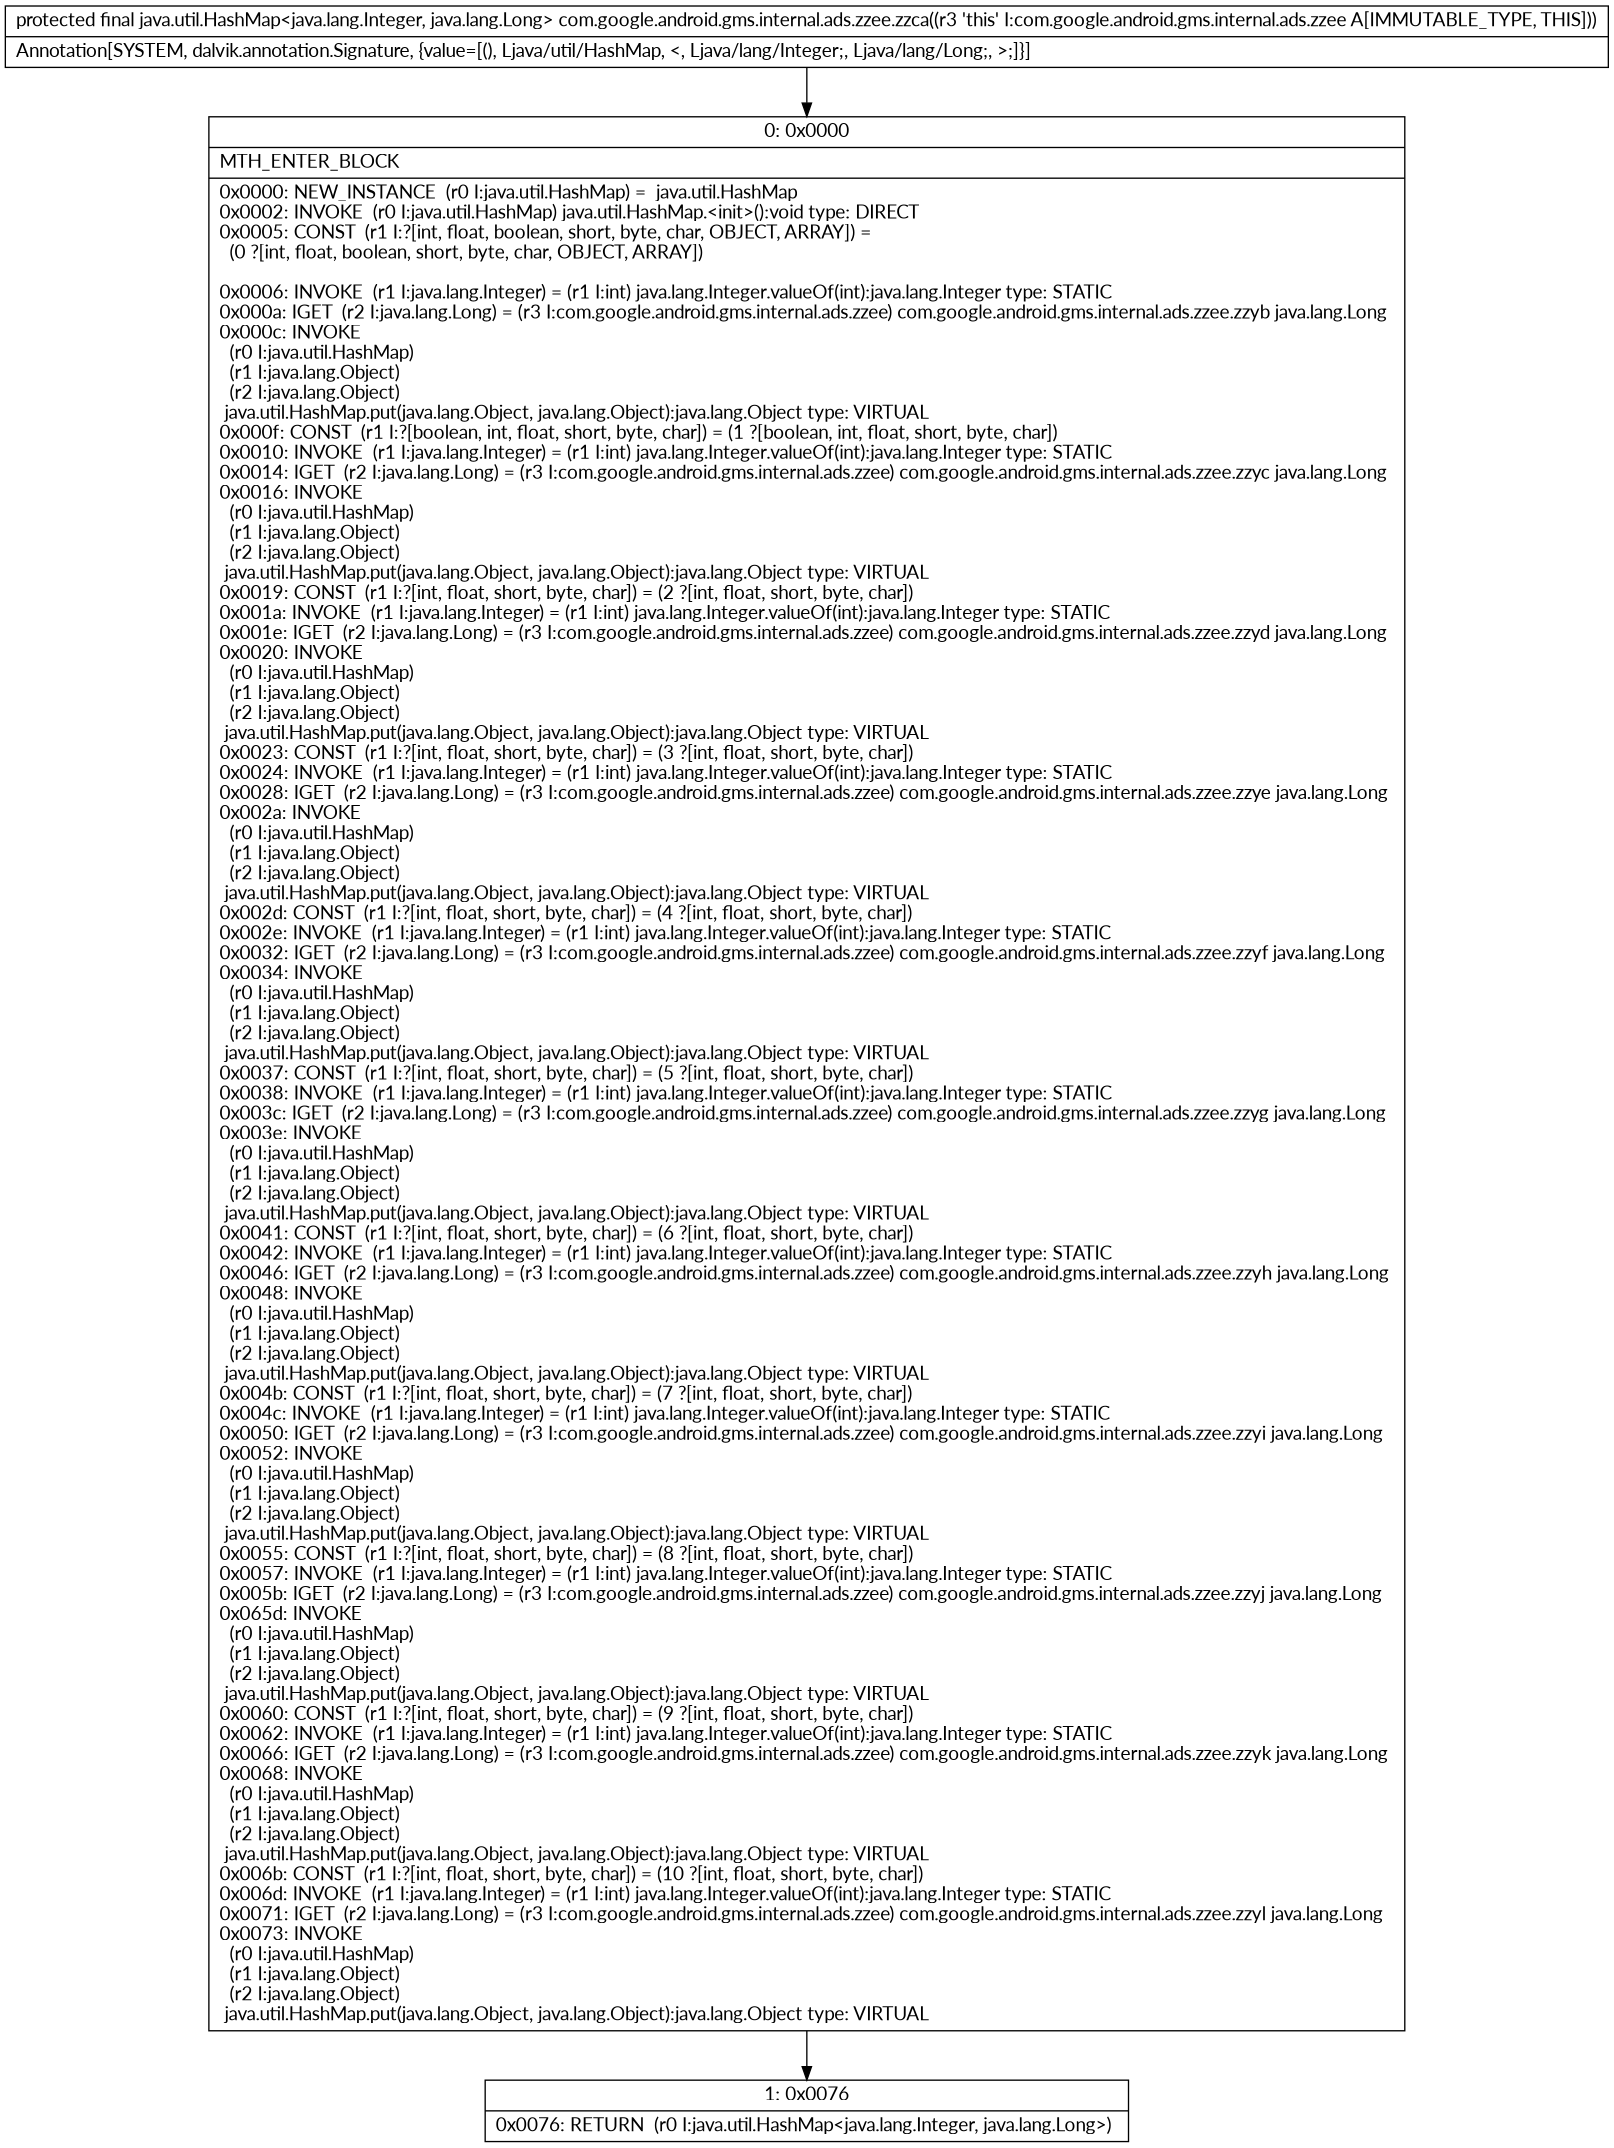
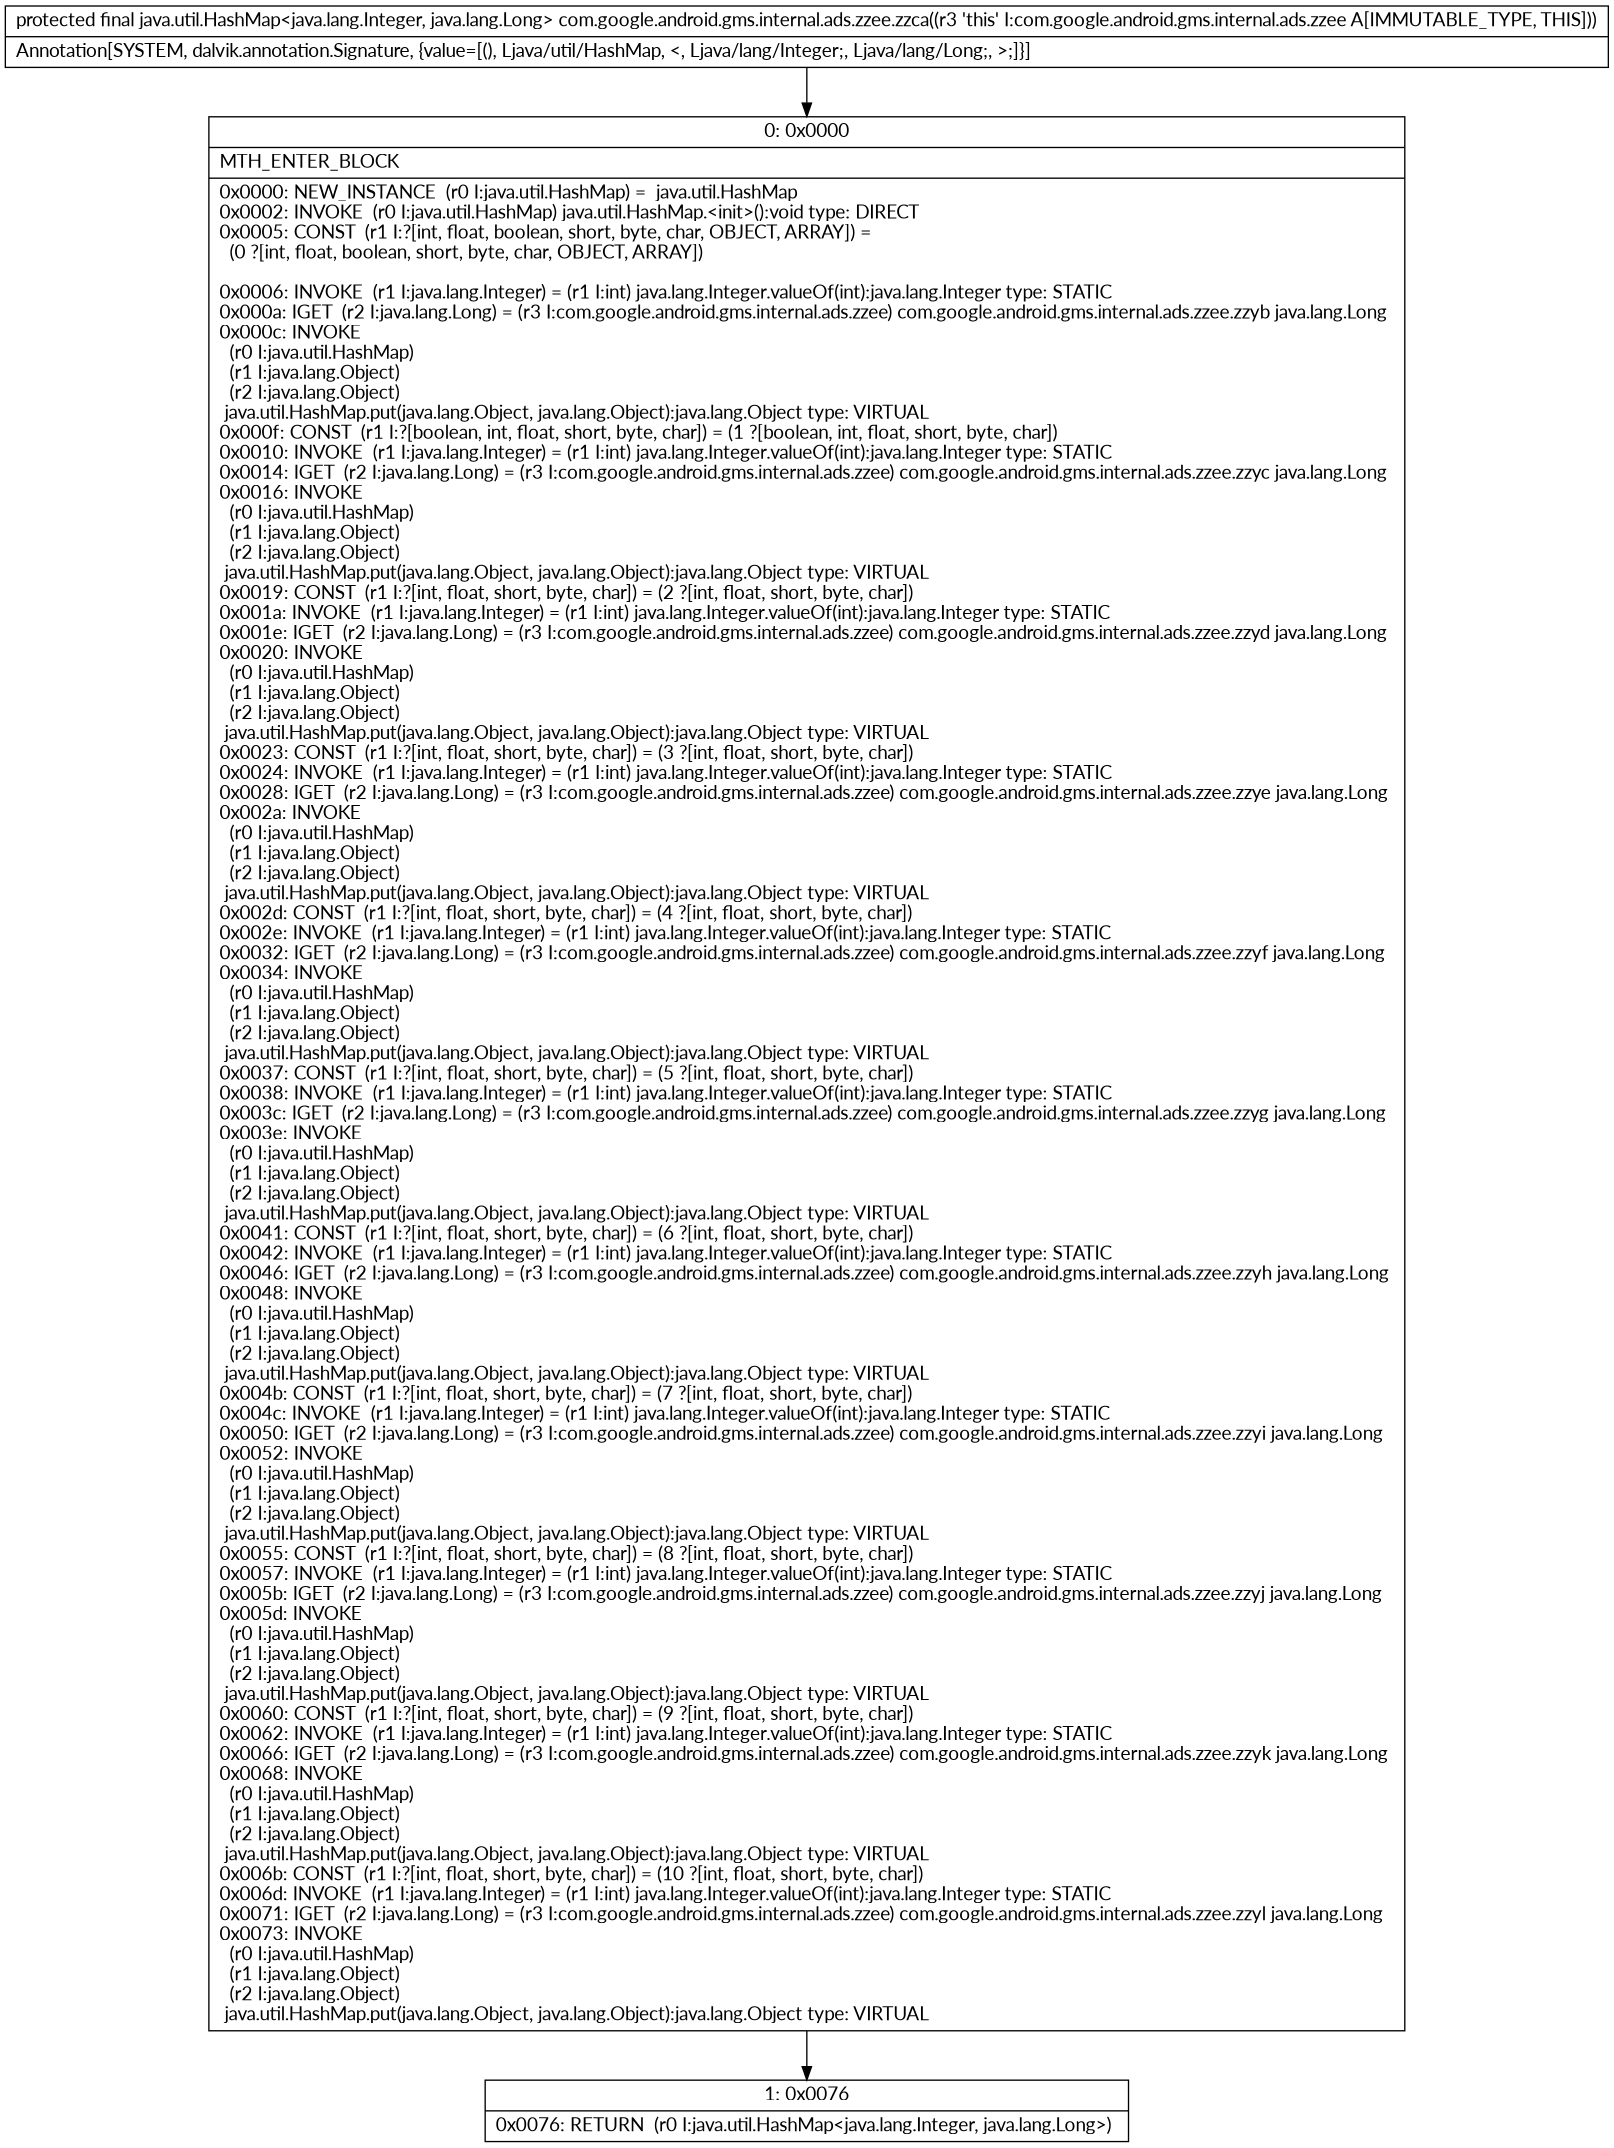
(296, 1614) -> (296, 1614)
